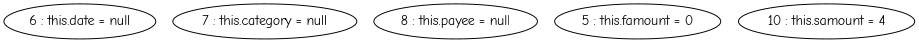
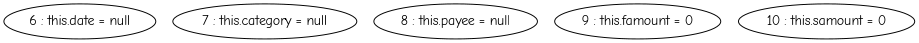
(638, 21) -> (638, 21)
(827, 21) -> (827, 21)
